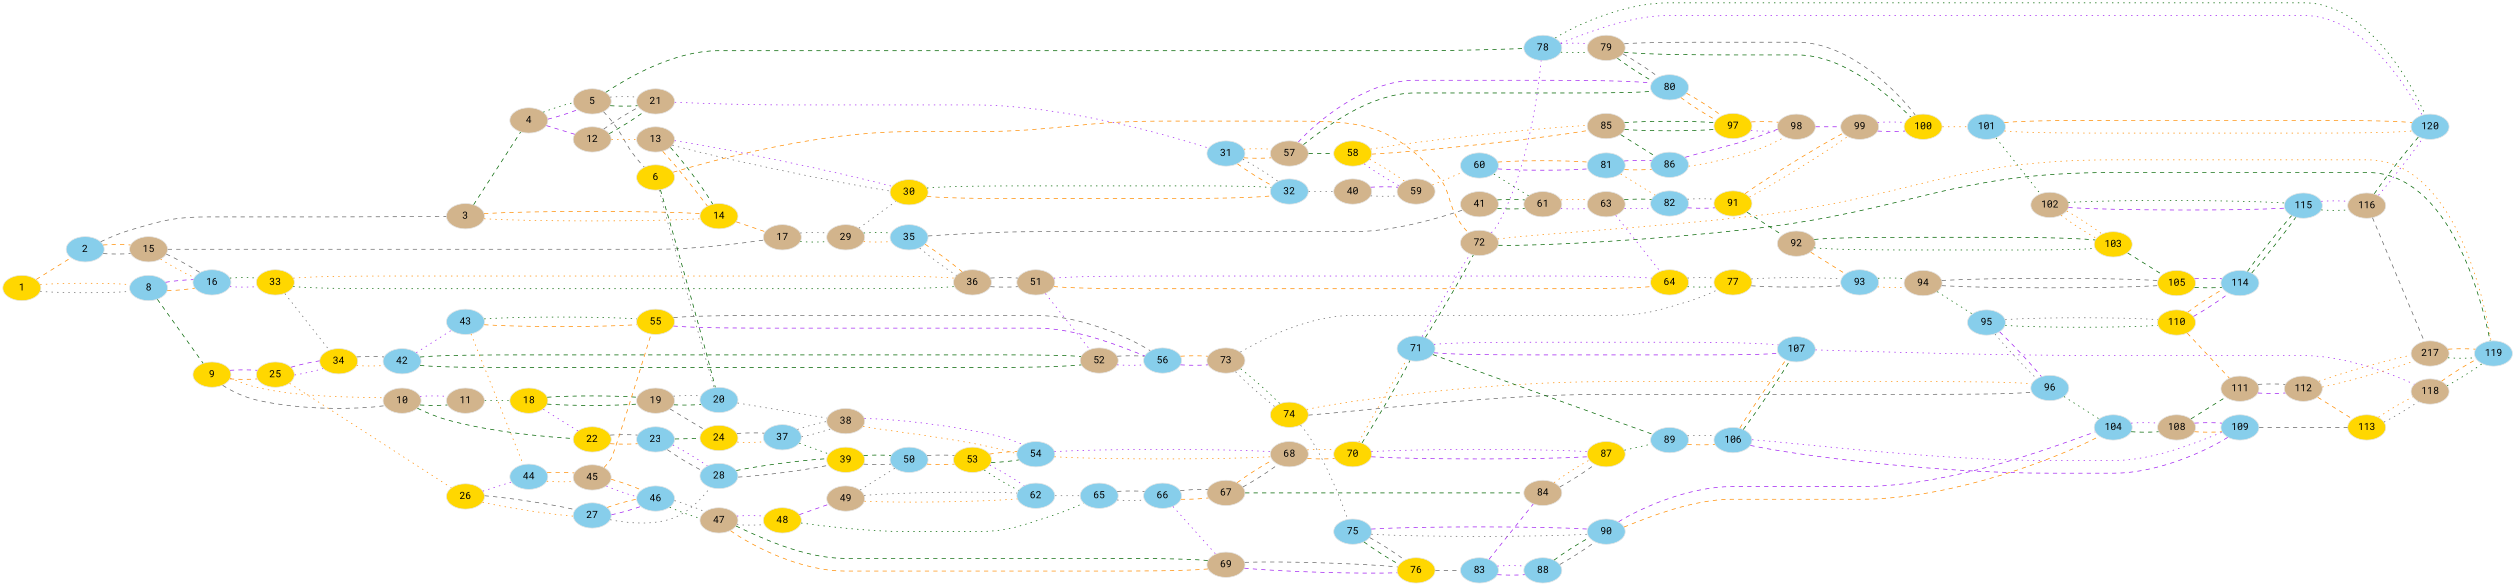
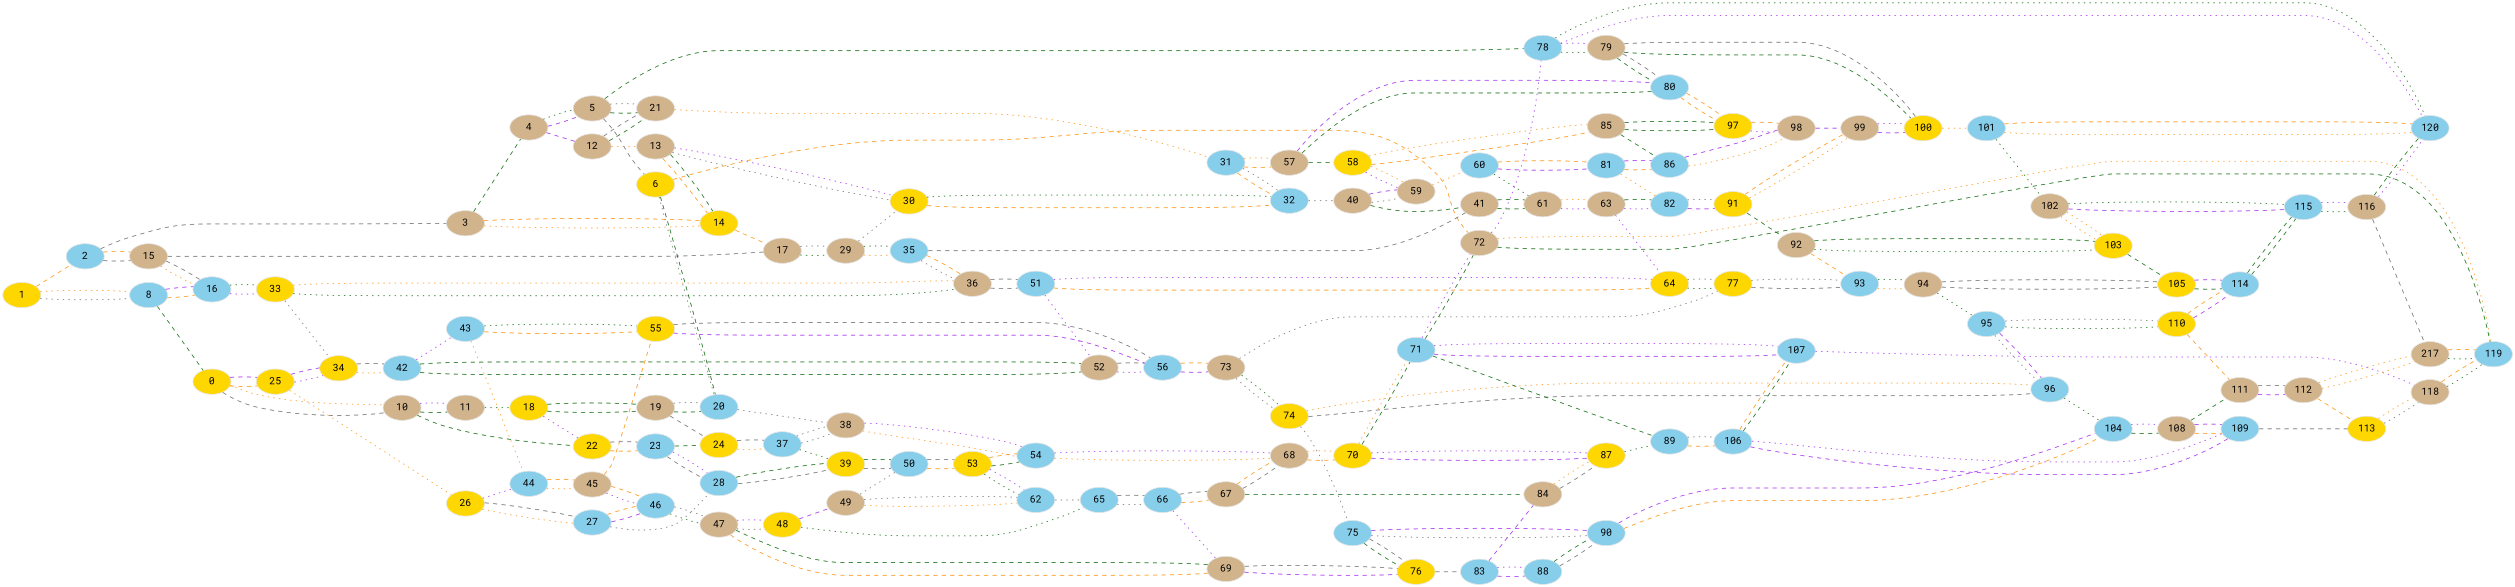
(944, 105) -> (944, 113)
none -> (1415, 211)
(1036, 282) -> (1036, 284)
(212, 375) -> (212, 382)
